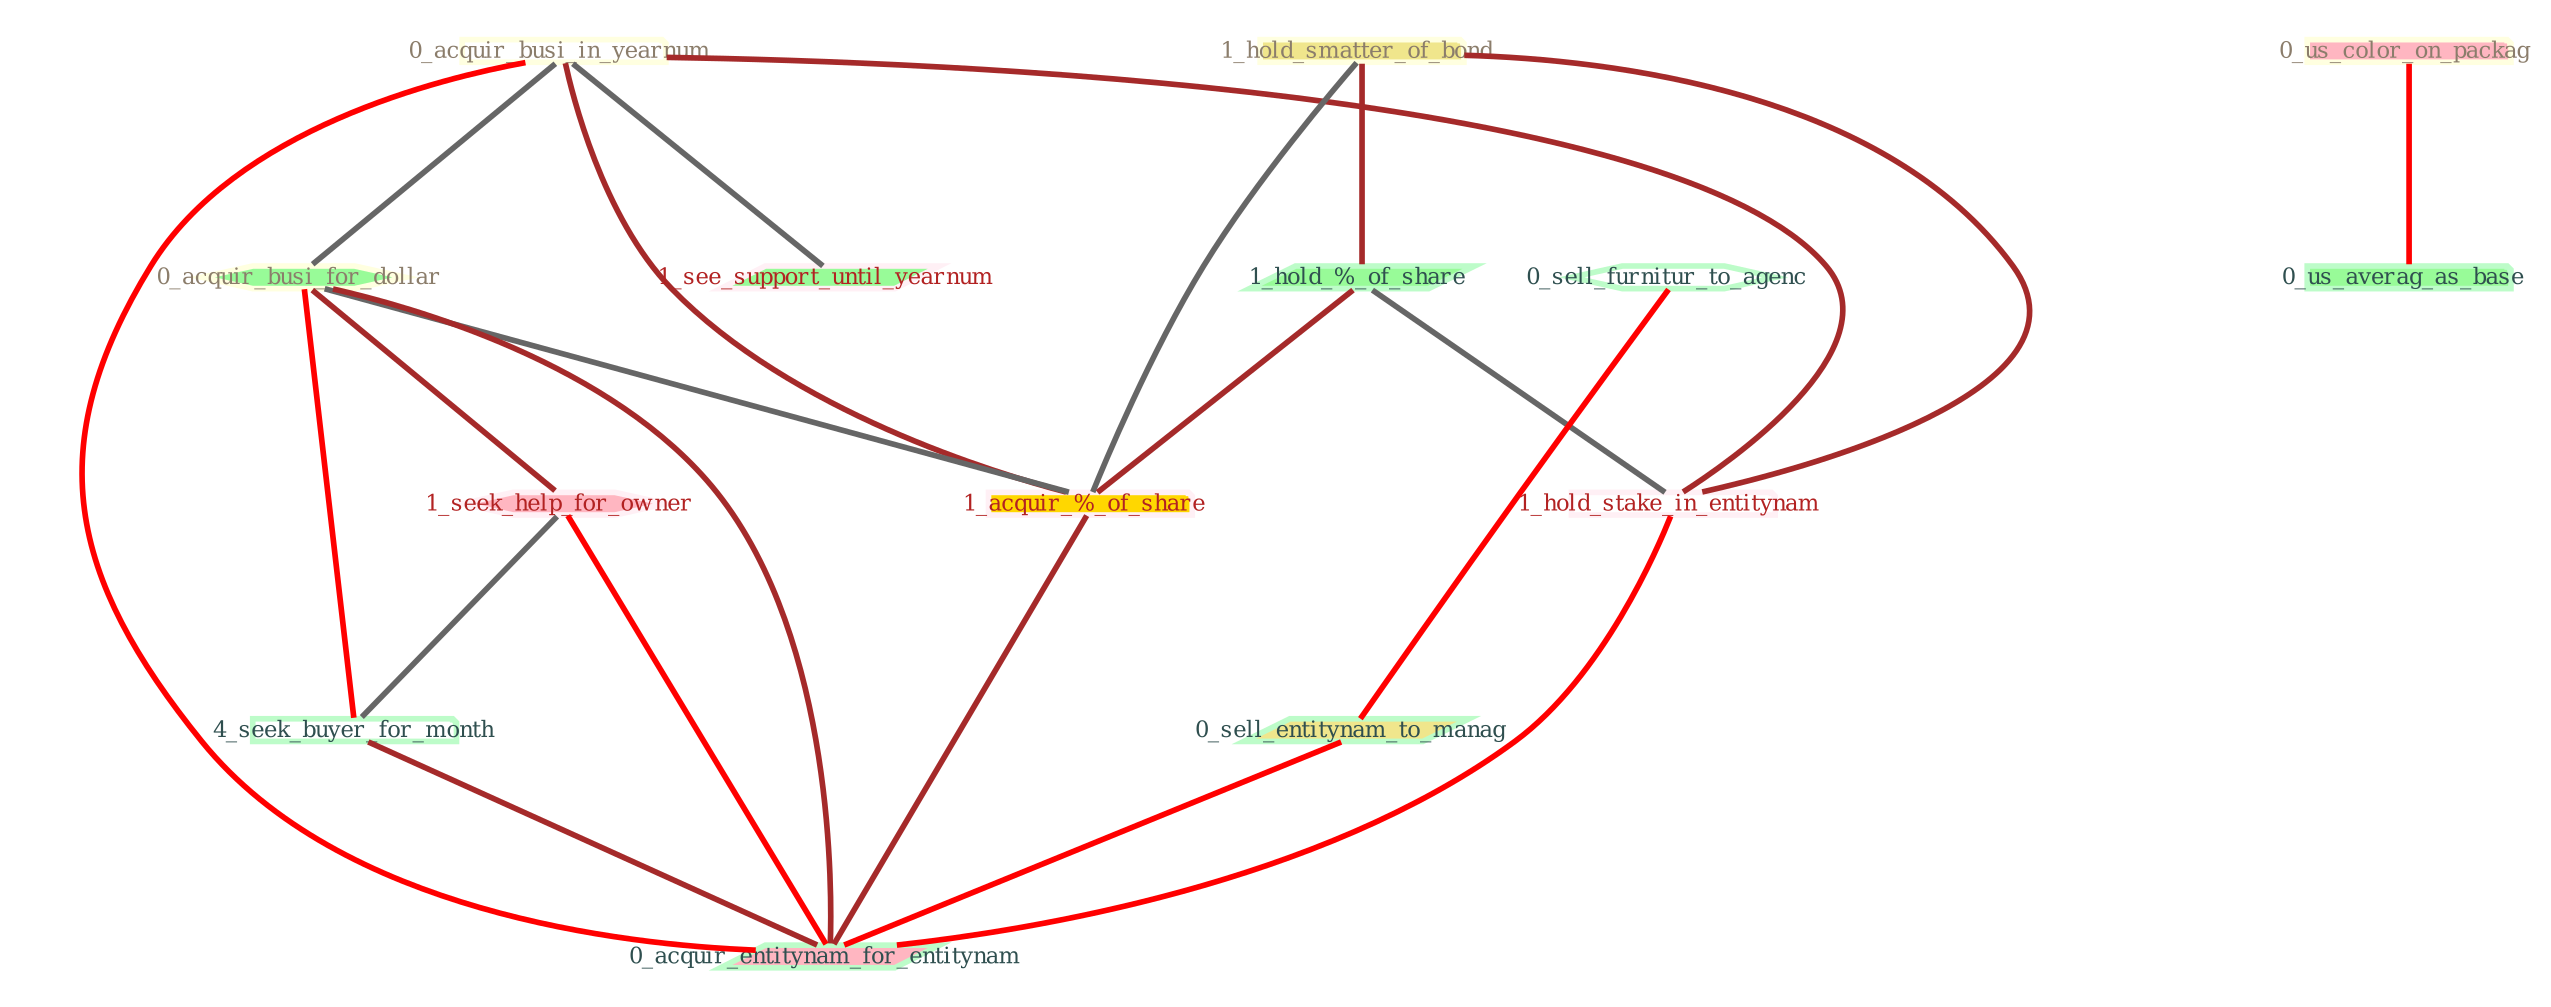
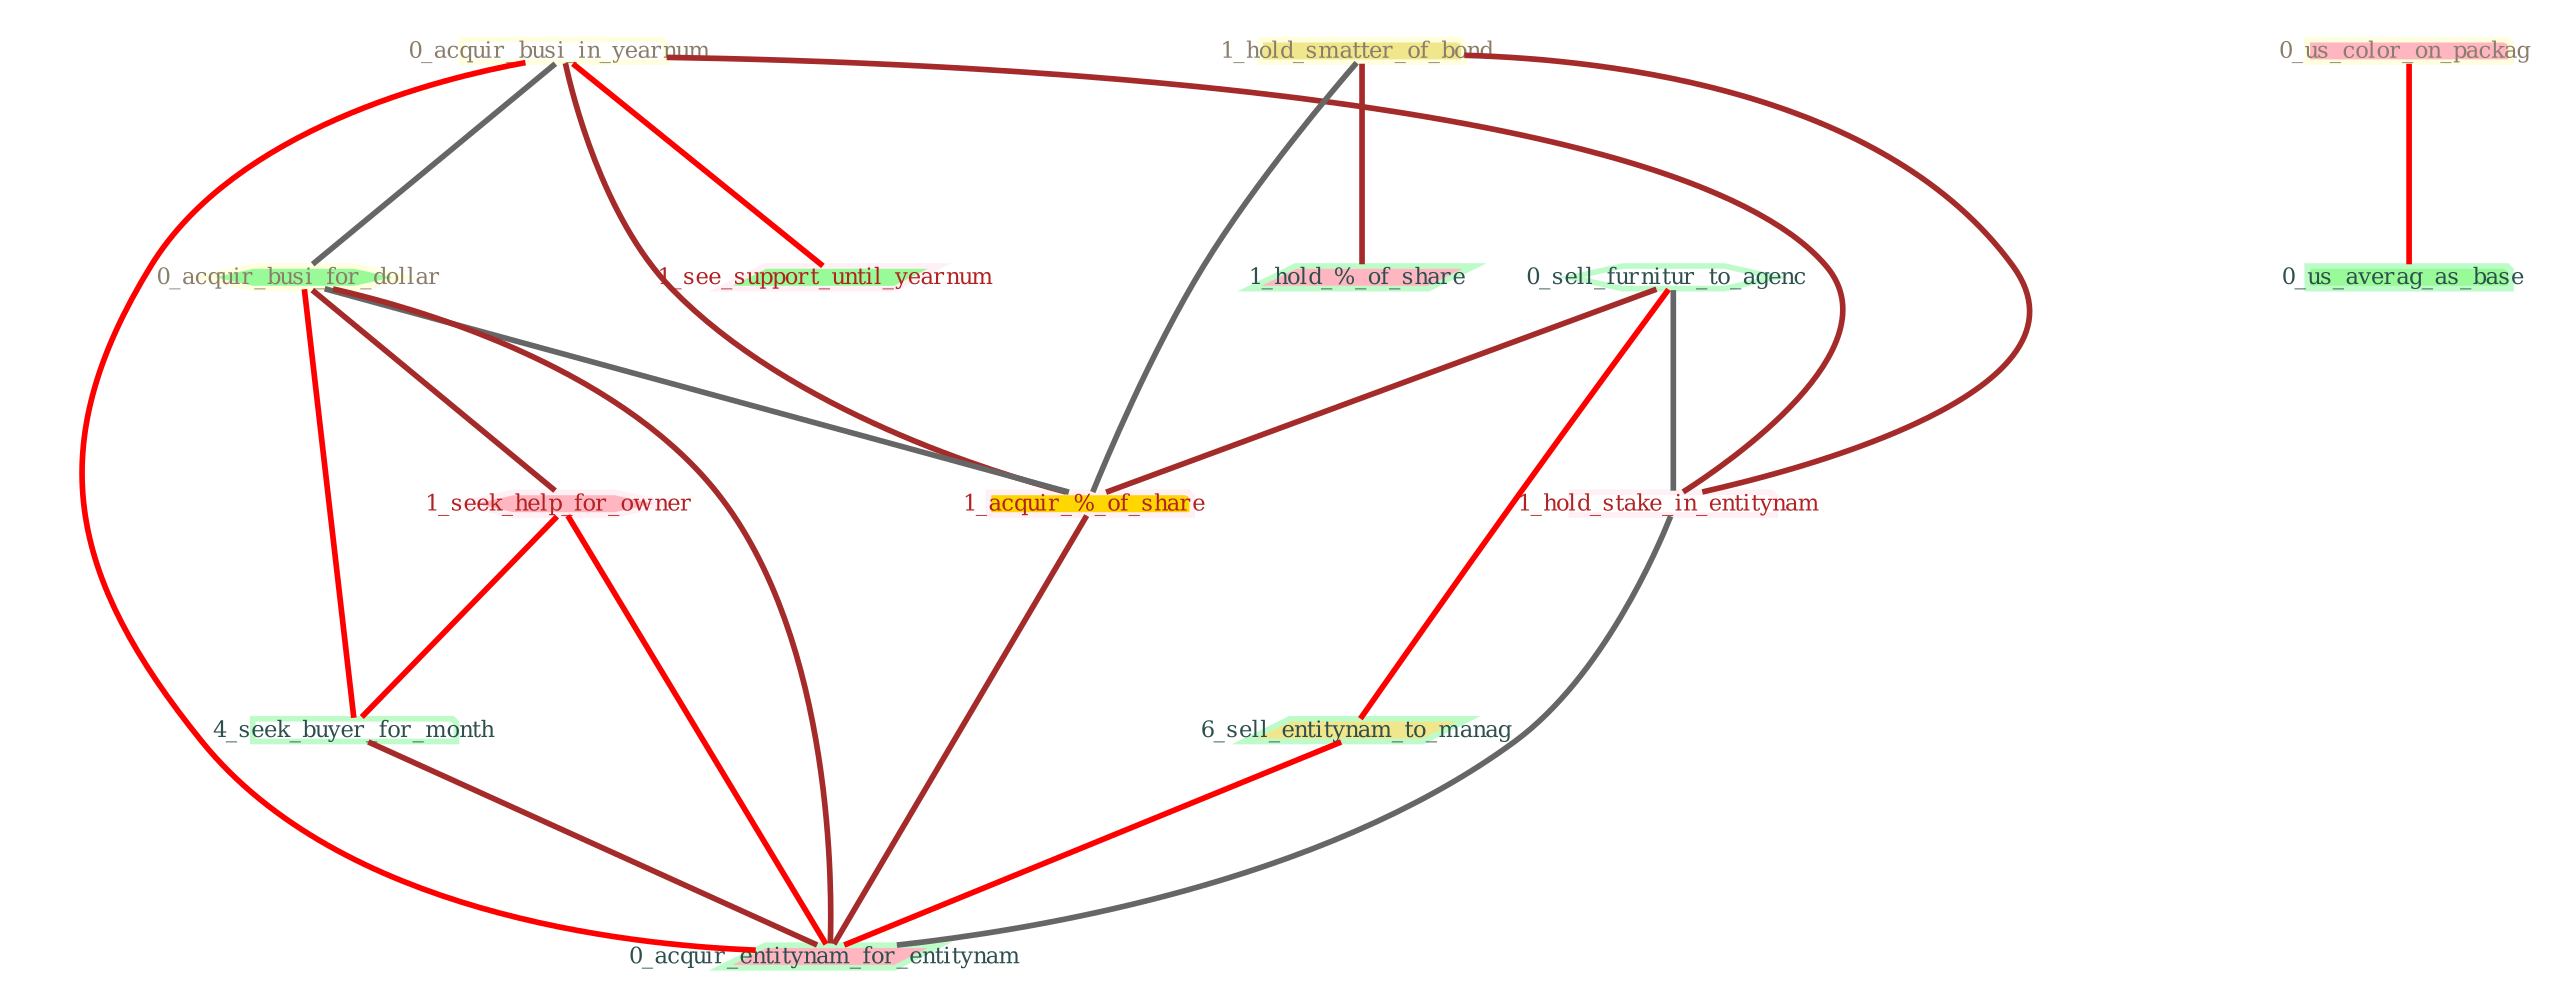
(698, 165) -> (698, 165)
(1362, 277) -> (1362, 277)
(1225, 391) -> (1381, 391)
(1519, 391) -> (1673, 390)
(459, 617) -> (459, 617)
(1356, 730) -> (1356, 730)
(1349, 834) -> (1349, 834)
